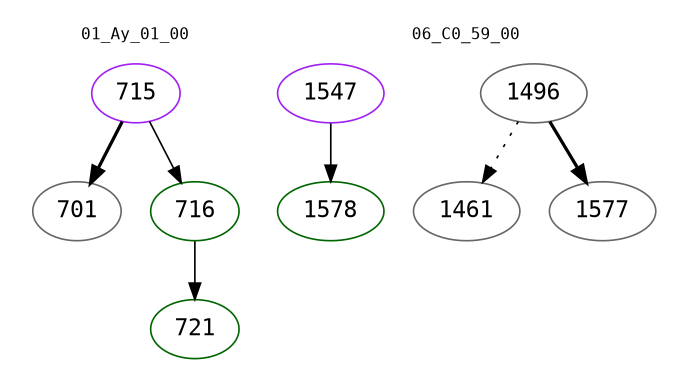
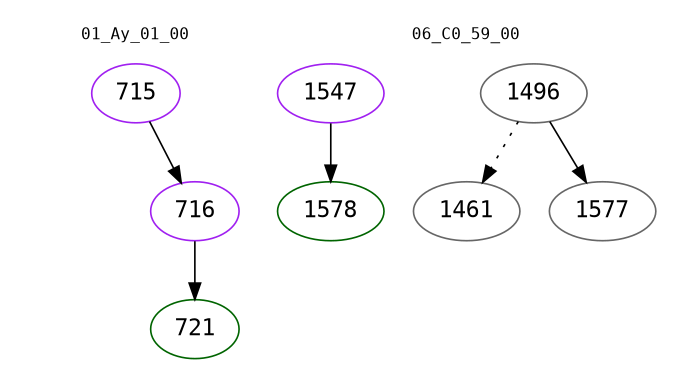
(564, 145) -> (564, 145)
(77, 211) -> none
(195, 211) -> (195, 211)
